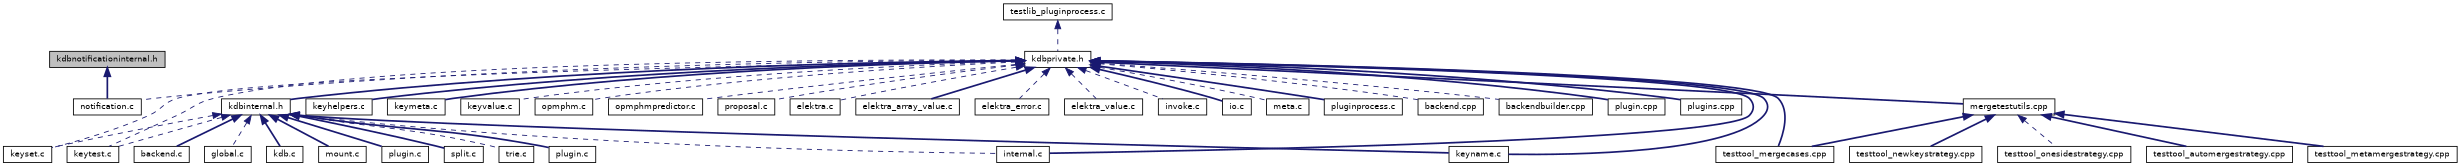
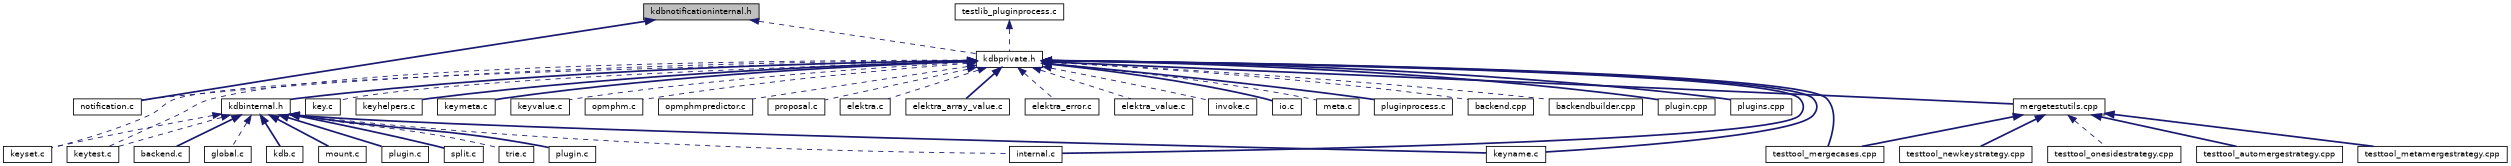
none -> (868, 37)
none -> (323, 107)
